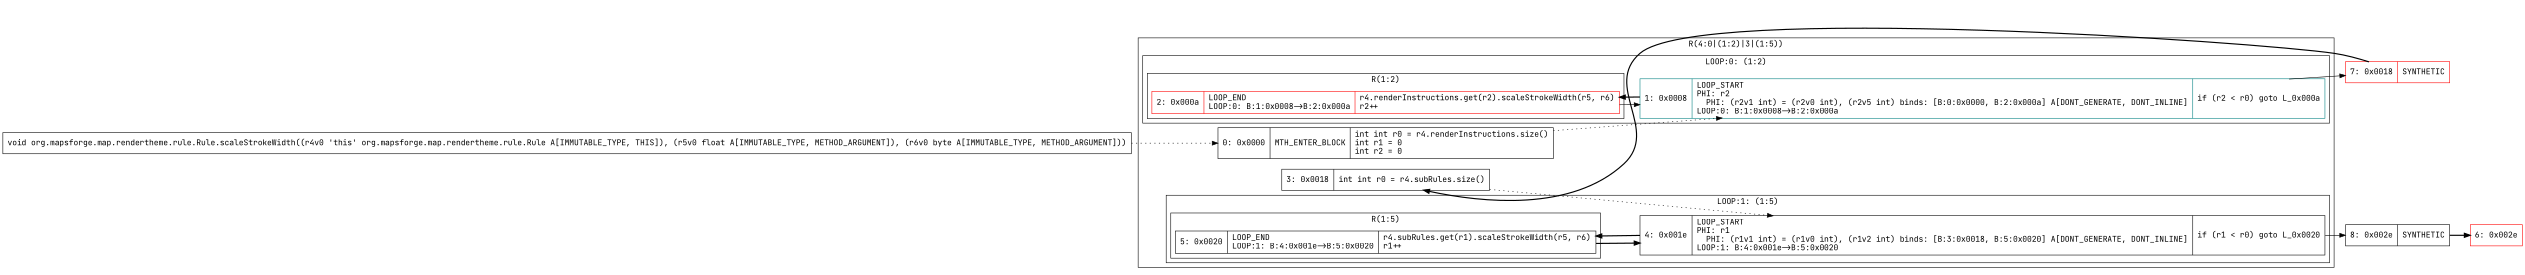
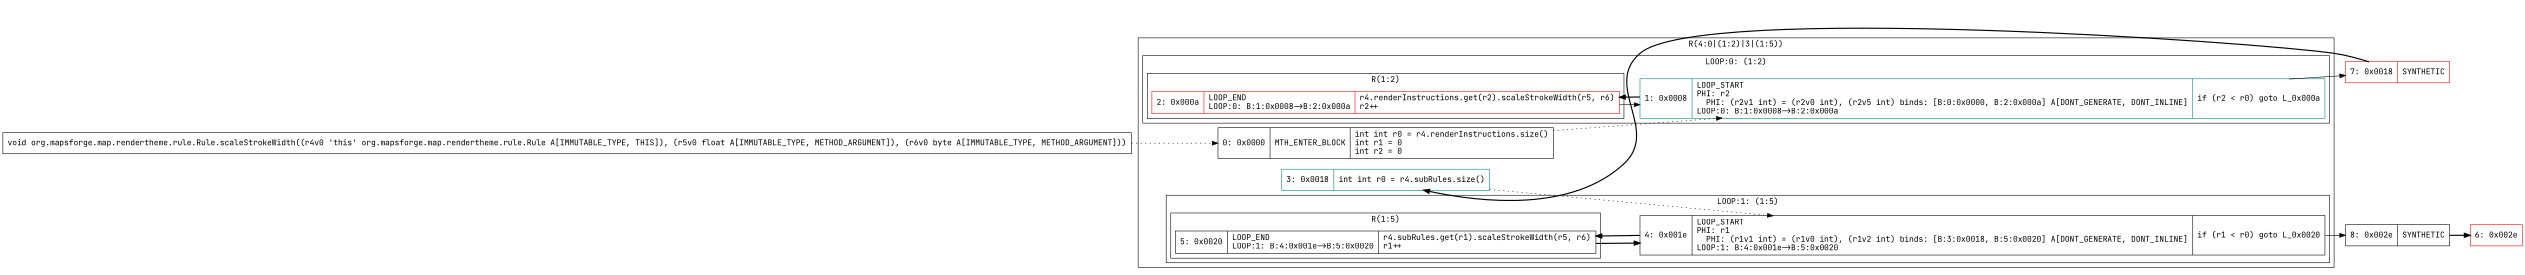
(1386, 180) -> (1386, 180)
